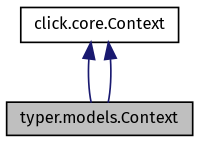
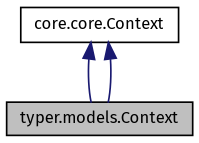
(100, 25) -> (100, 25)
